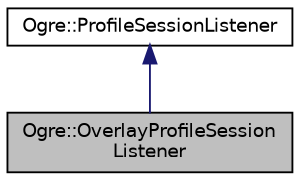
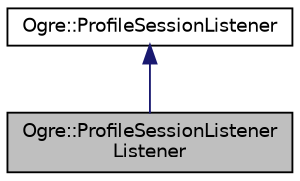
(150, 142) -> (150, 142)
